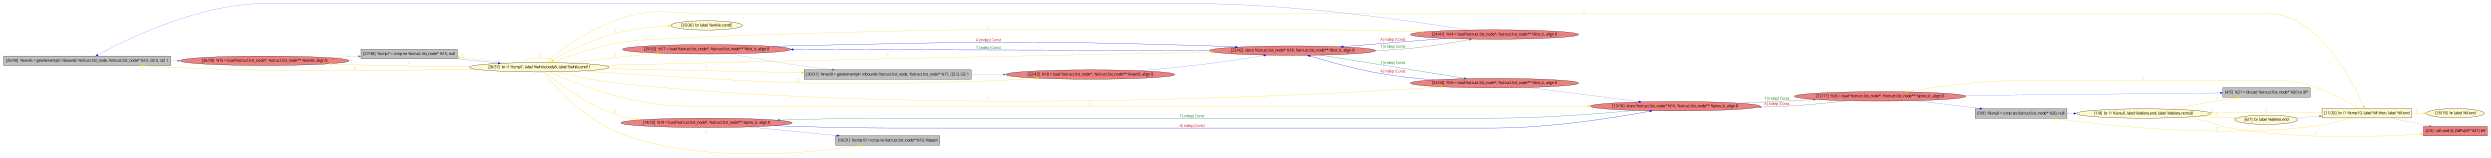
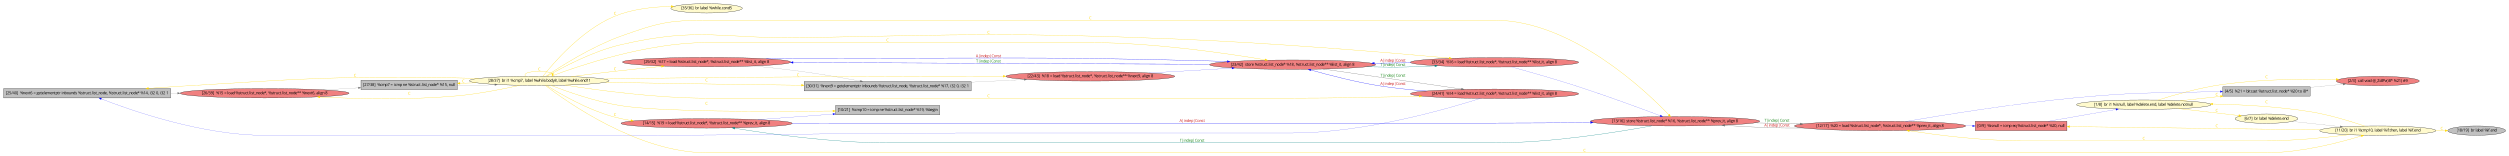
(477, 61) -> (476, 86)
(2021, 113) -> (2021, 126)
(2367, 113) -> (2378, 131)
(2455, 113) -> (2477, 131)
(2410, 122) -> (2327, 86)
(2455, 131) -> (2378, 81)
